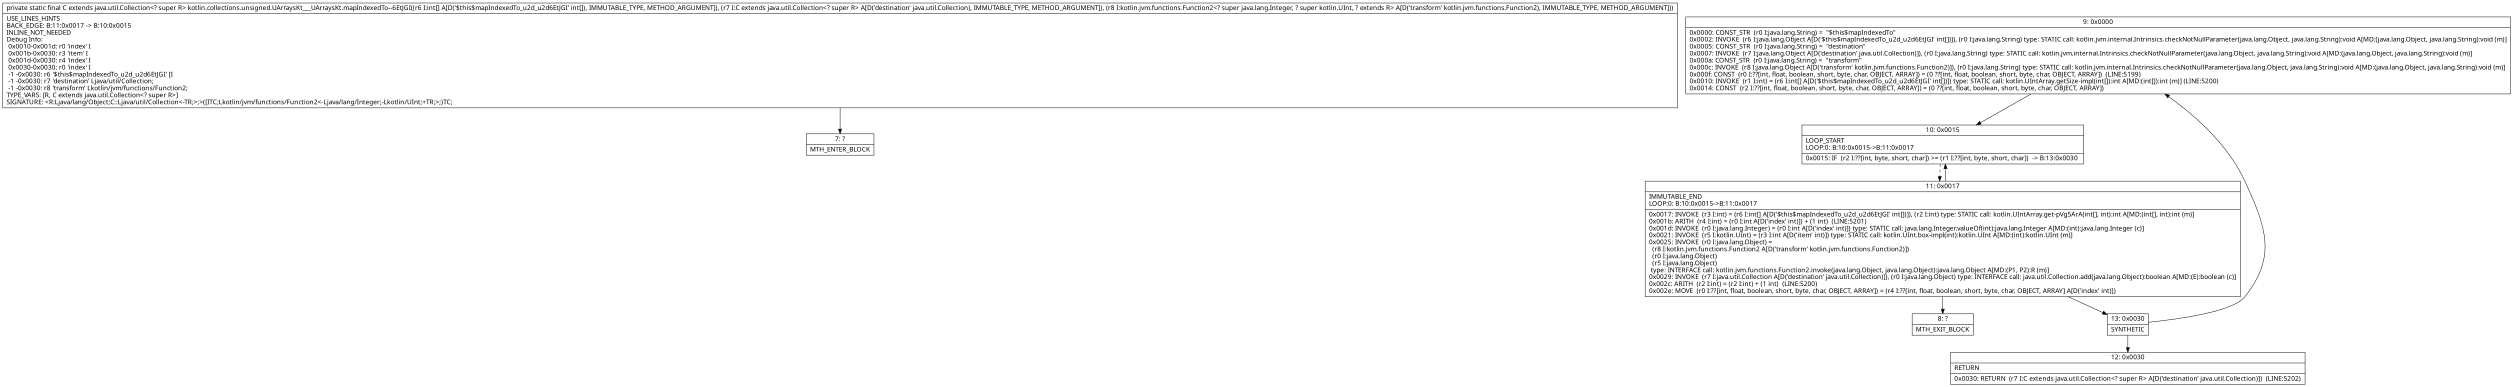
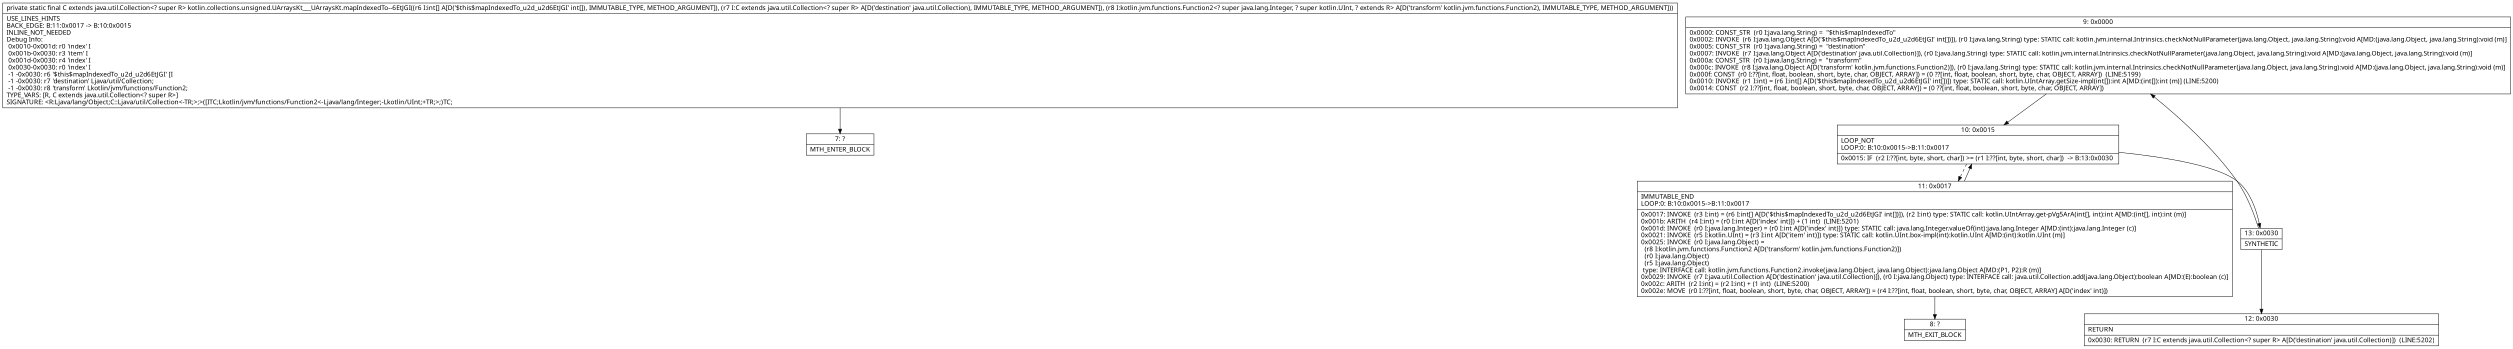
(1825, 141) -> (1858, 141)
(2085, 305) -> (2203, 166)
